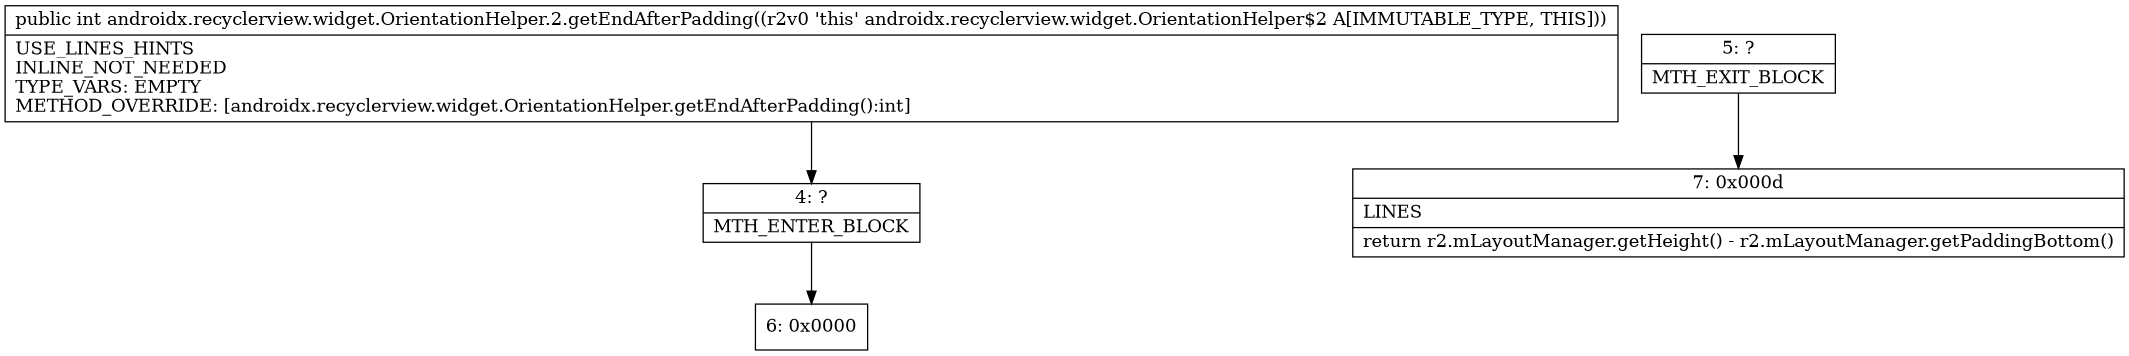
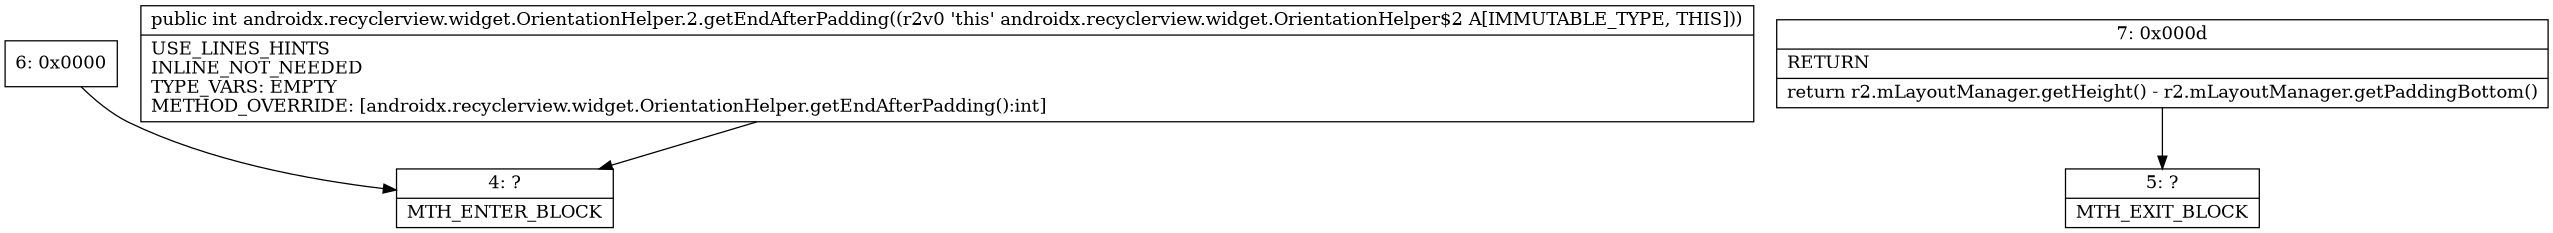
(1738, 124) -> (2162, 132)
(1393, 212) -> (1828, 63)
(812, 267) -> (224, 158)
